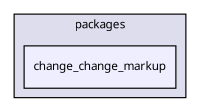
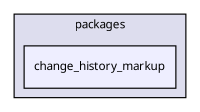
(100, 67) -> (100, 67)
